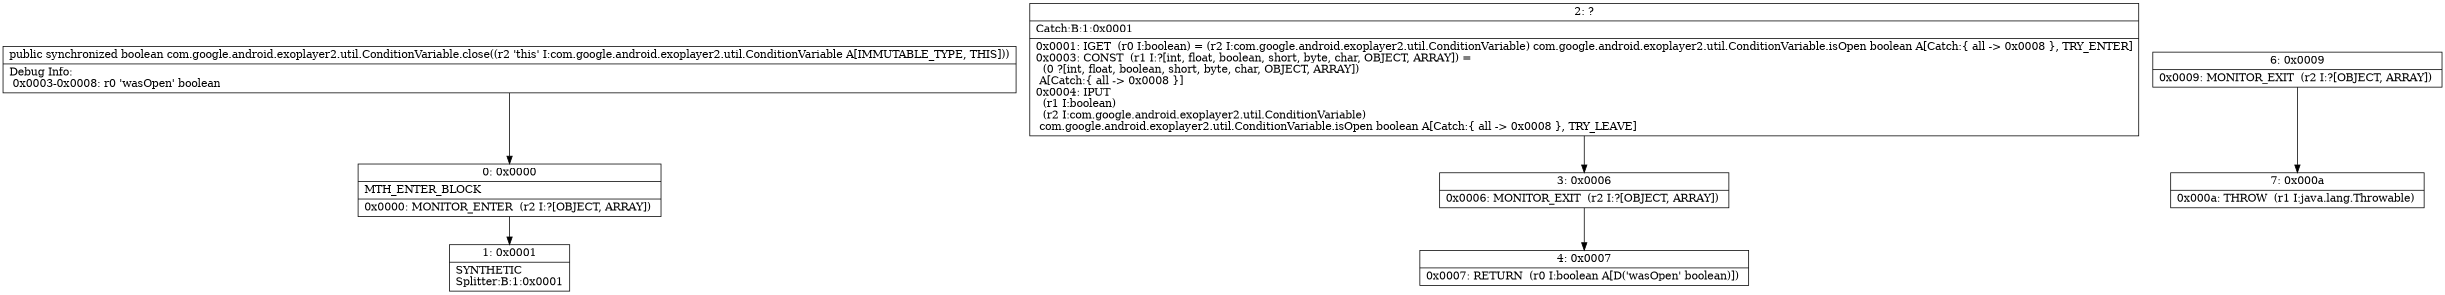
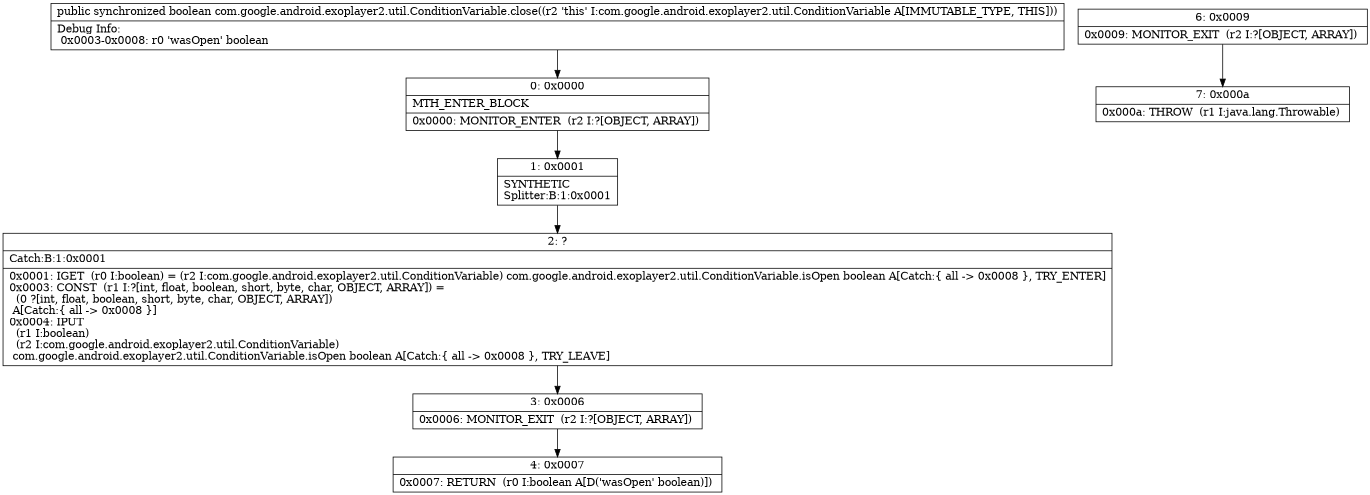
none -> (558, 215)
